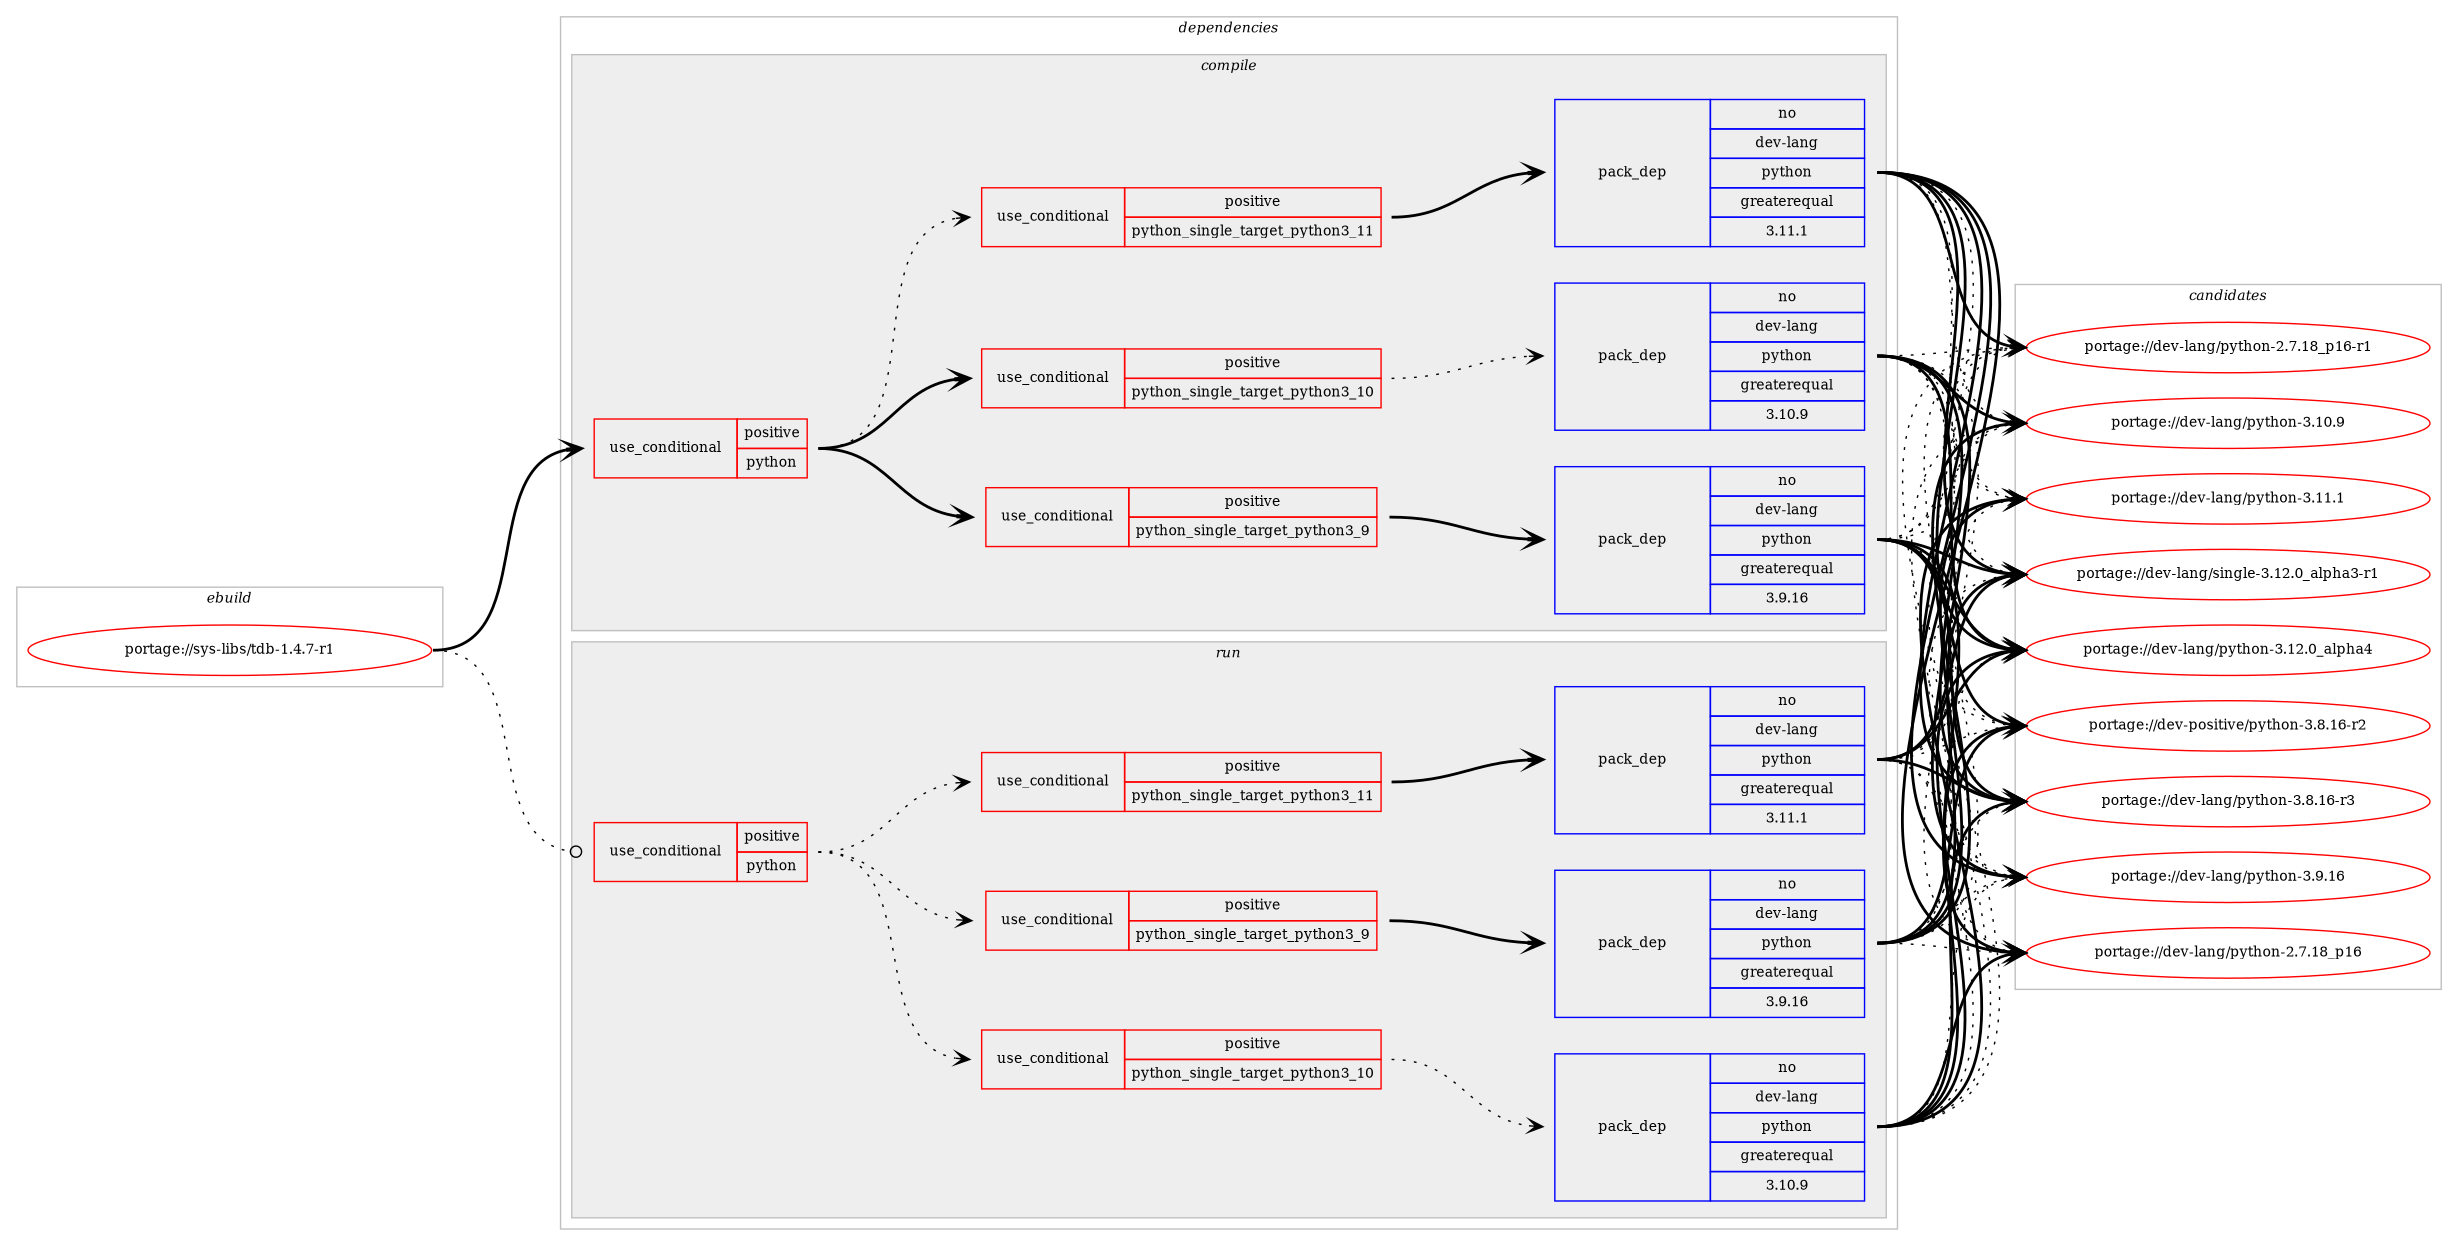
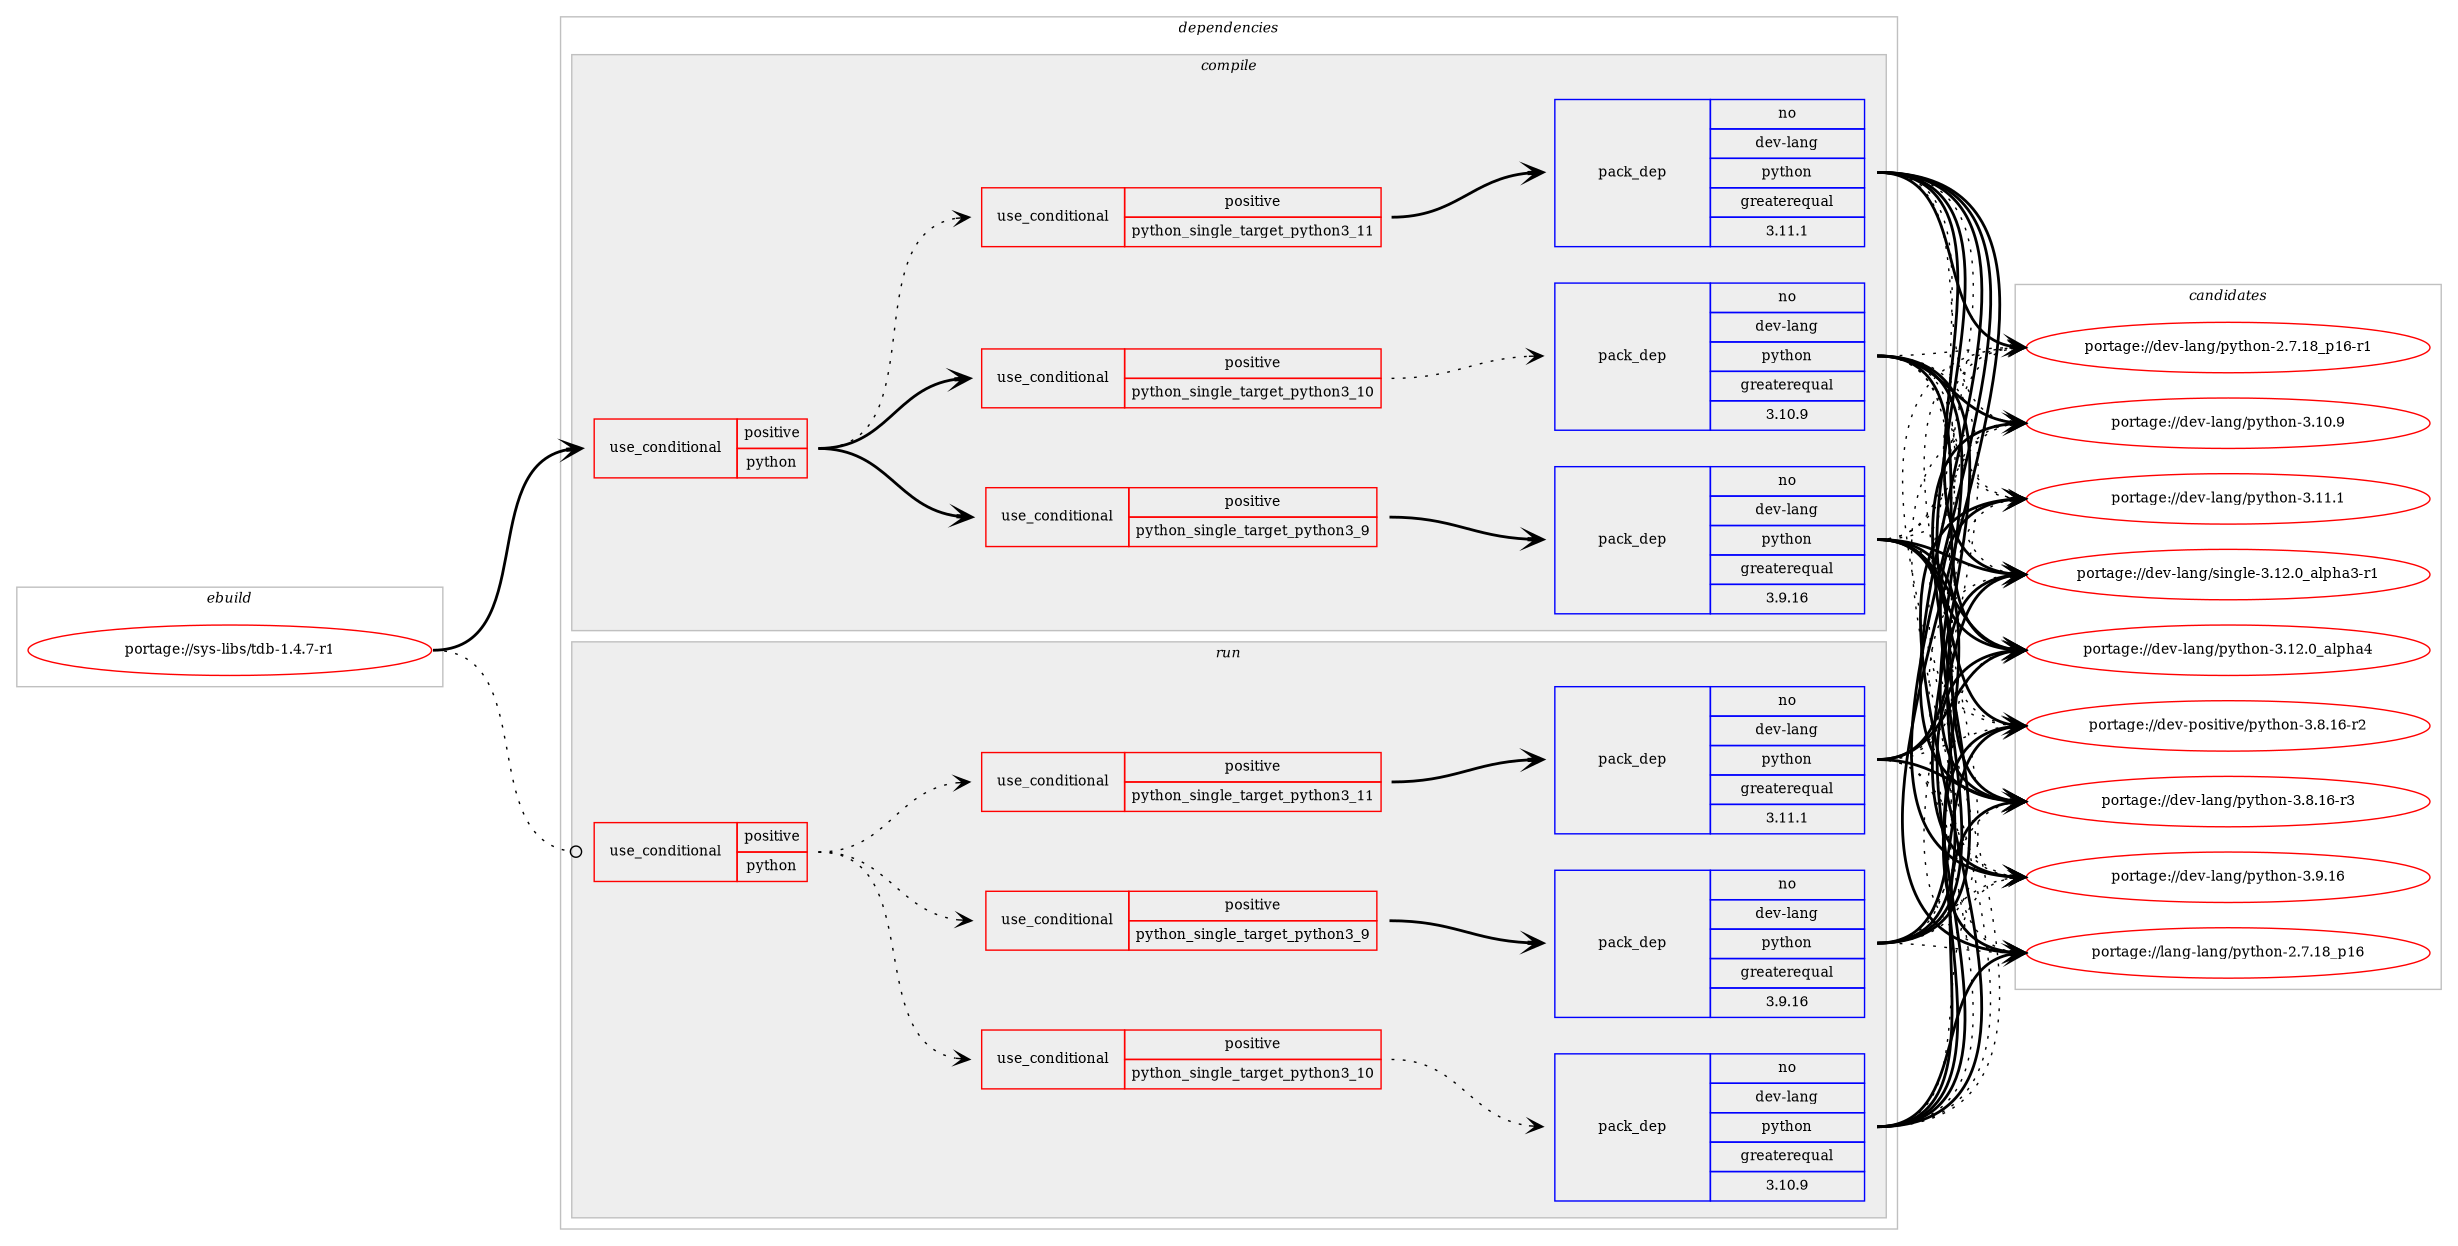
(2228, 953) -> (2228, 953)
